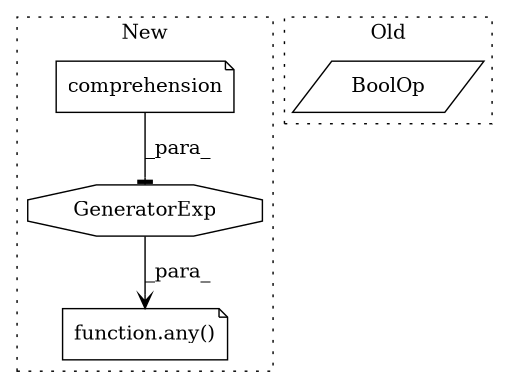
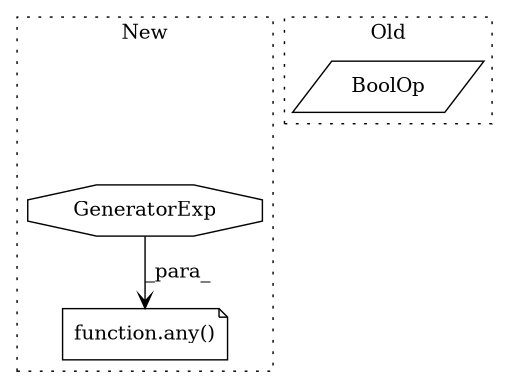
(145, 87) -> none
